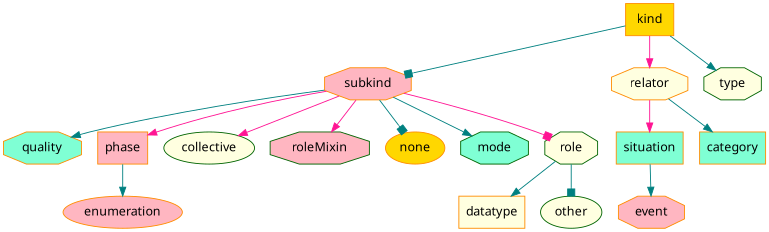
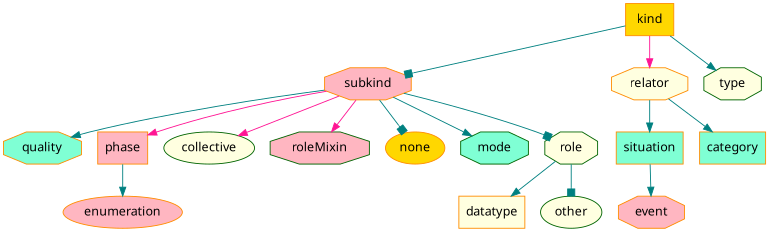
(474, 112) -> (474, 112)
(650, 112) -> (650, 112)
